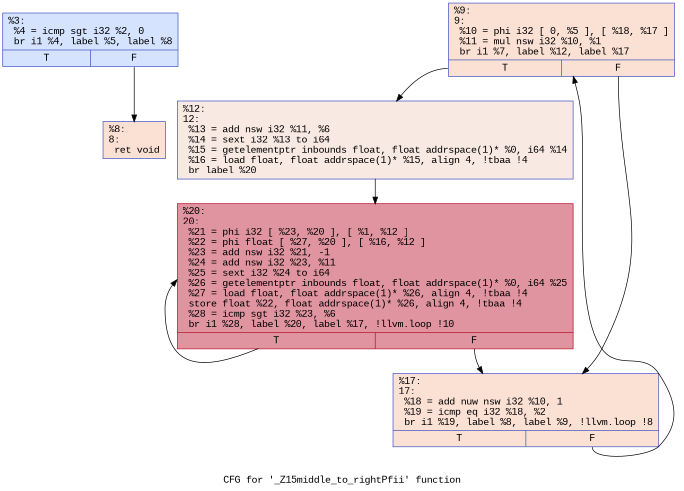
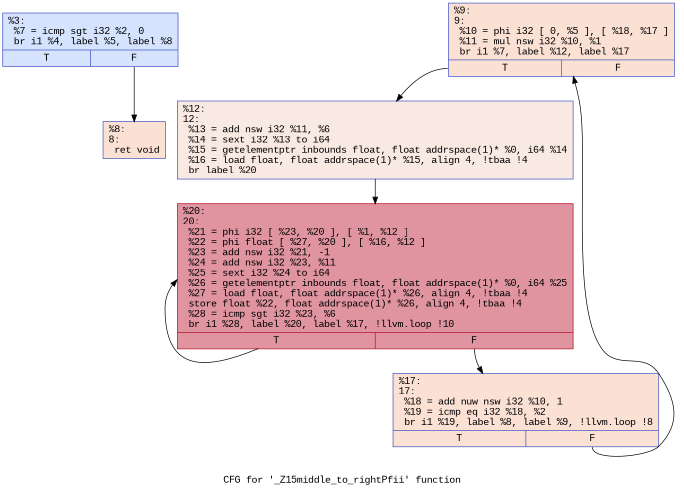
(76, 31) -> (76, 31)
(631, 227) -> none
